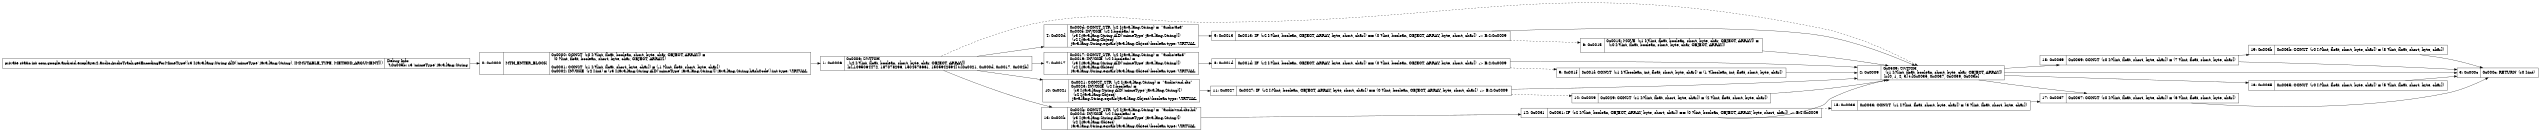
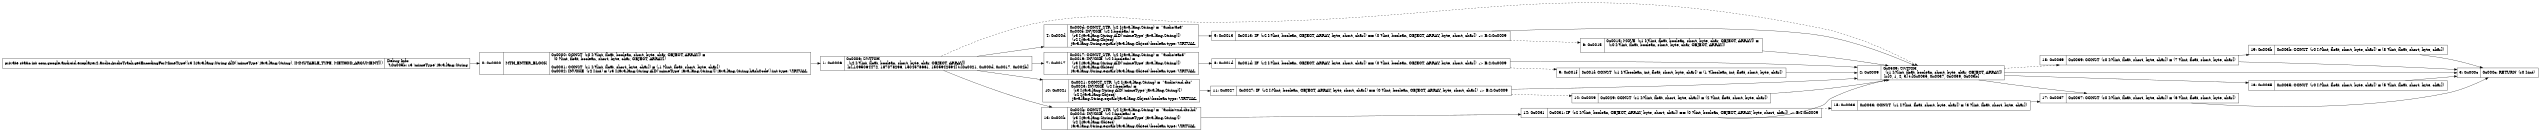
(2031, 67) -> (2031, 67)
